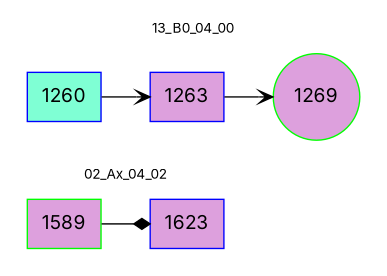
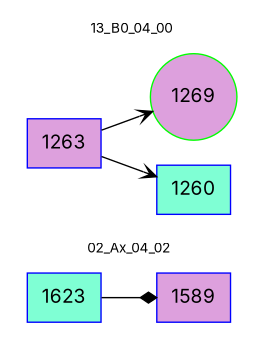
(119, 97) -> (123, 164)
(64, 224) -> (194, 298)
(118, 224) -> (121, 298)
(187, 224) -> (64, 298)
